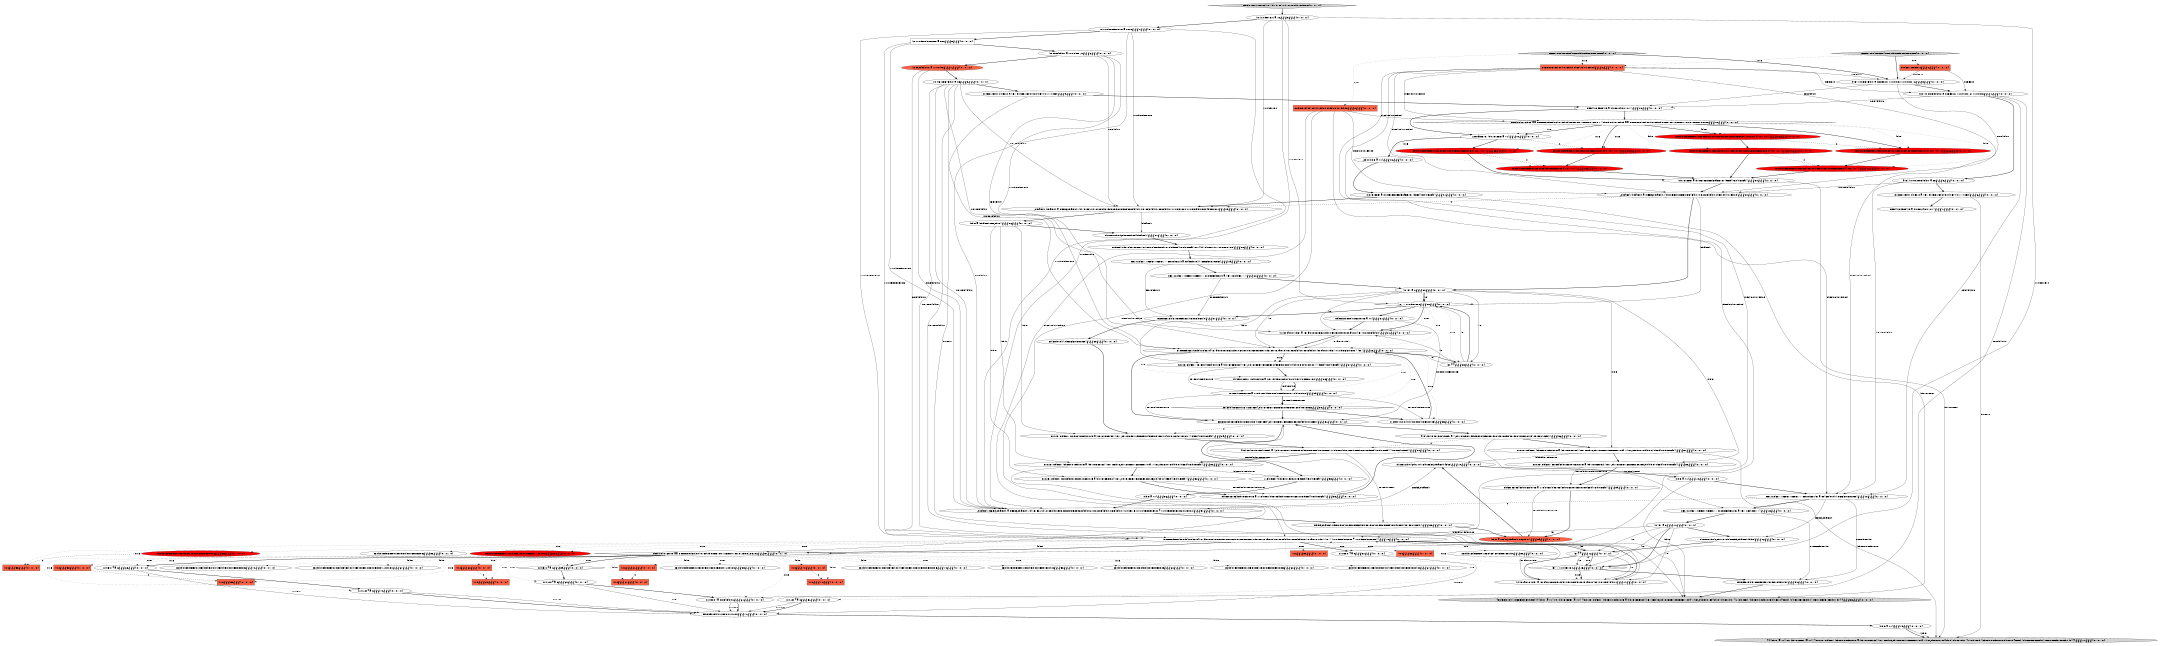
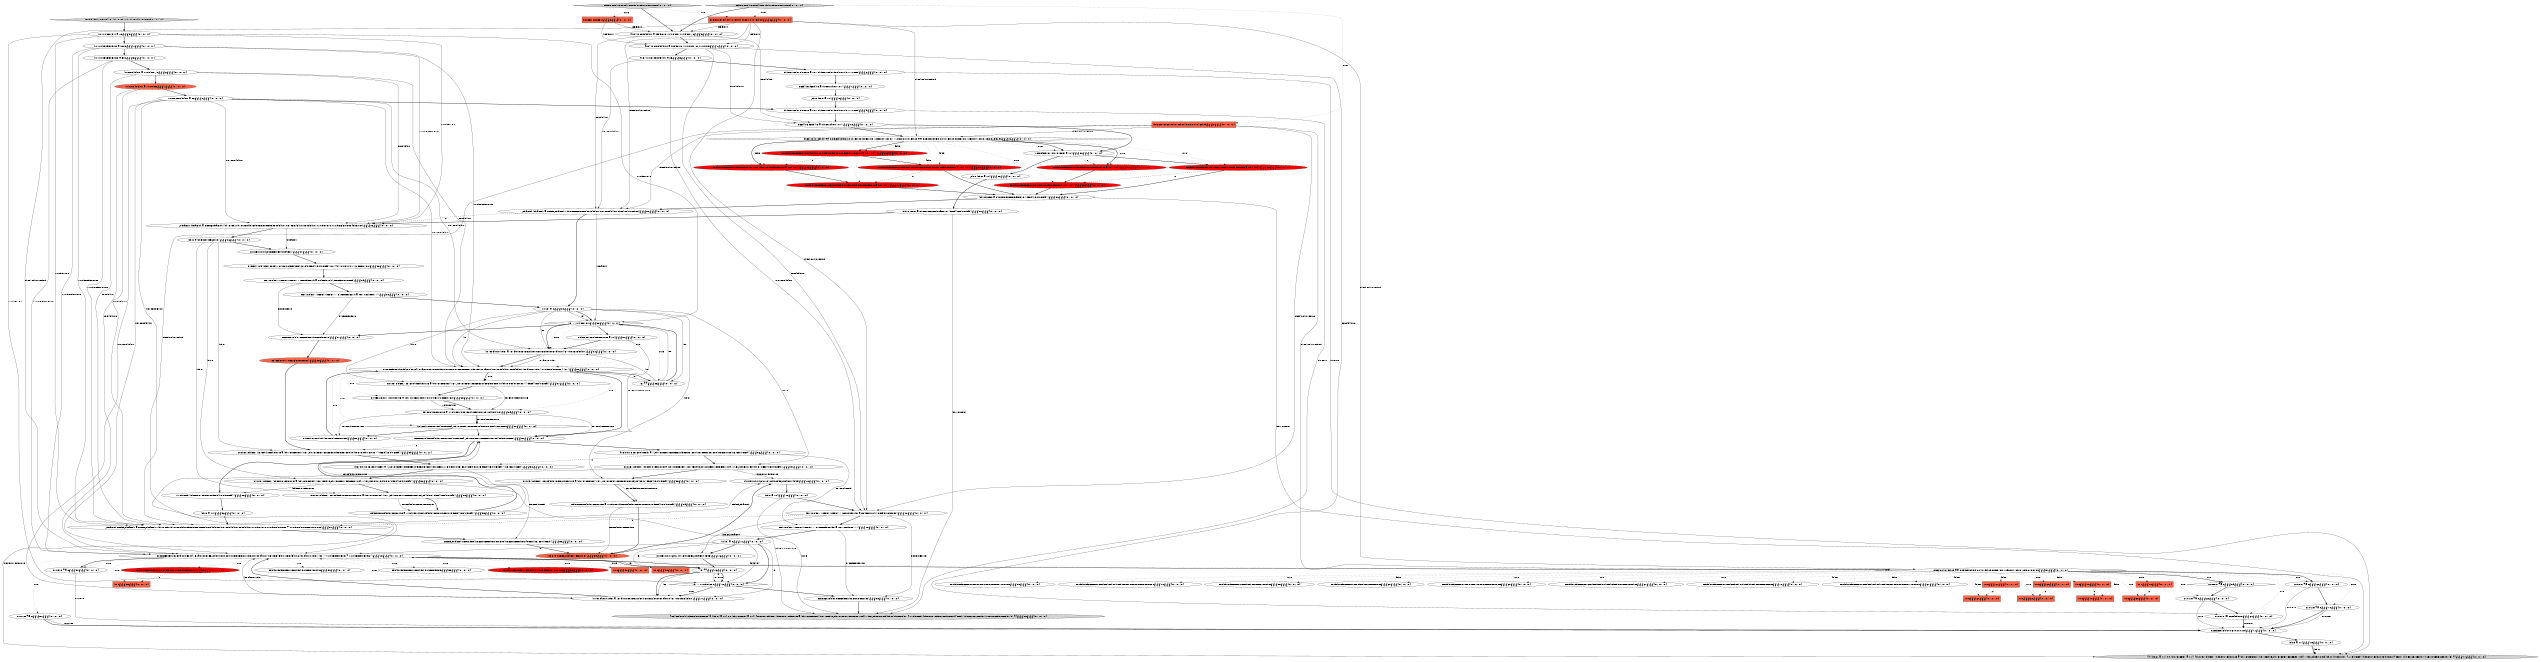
(943, 41) -> (124, 58)
none -> (835, 98)
(1083, 342) -> (305, 361)
